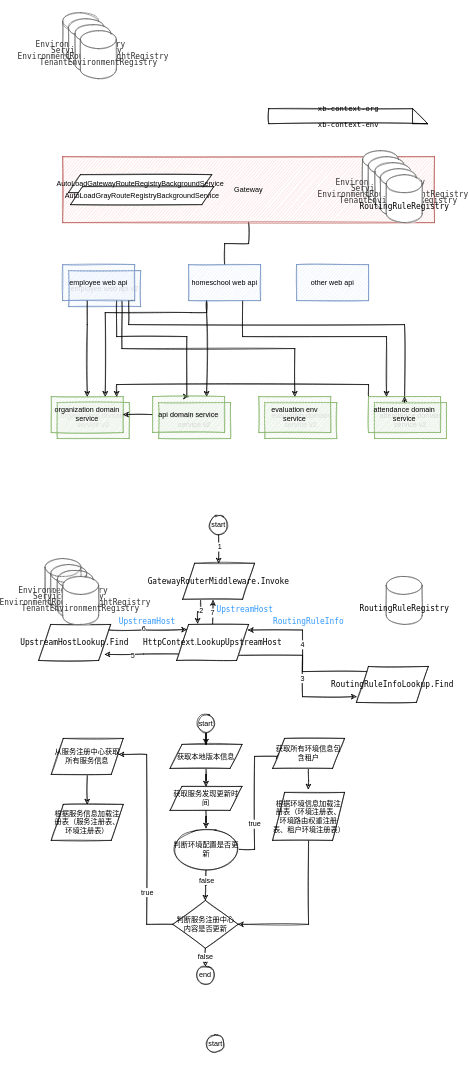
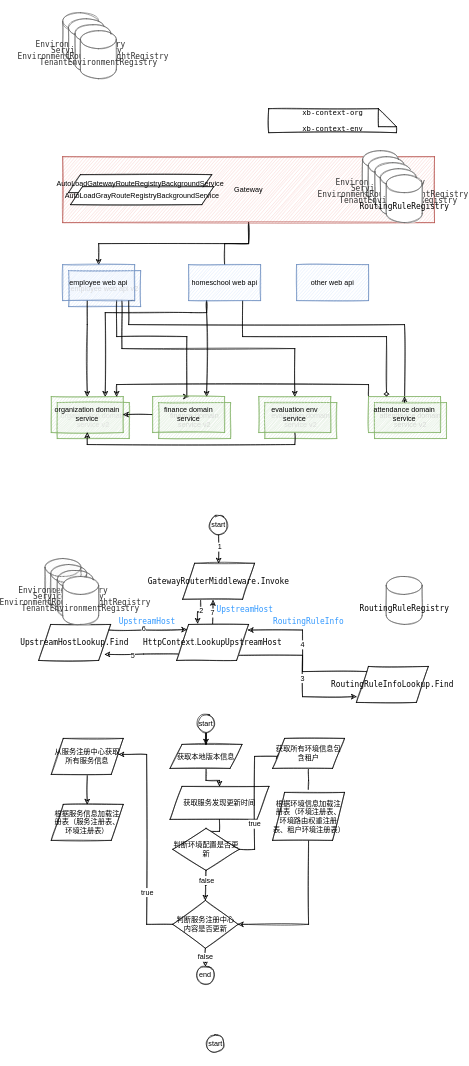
(348, 116) -> (333, 120)
none -> (152, 243)
(387, 390) -> (387, 390)
(189, 414) -> (189, 414)
none -> (192, 444)
(309, 783) -> (309, 786)
(206, 798) -> (220, 803)
(206, 849) -> (206, 849)
